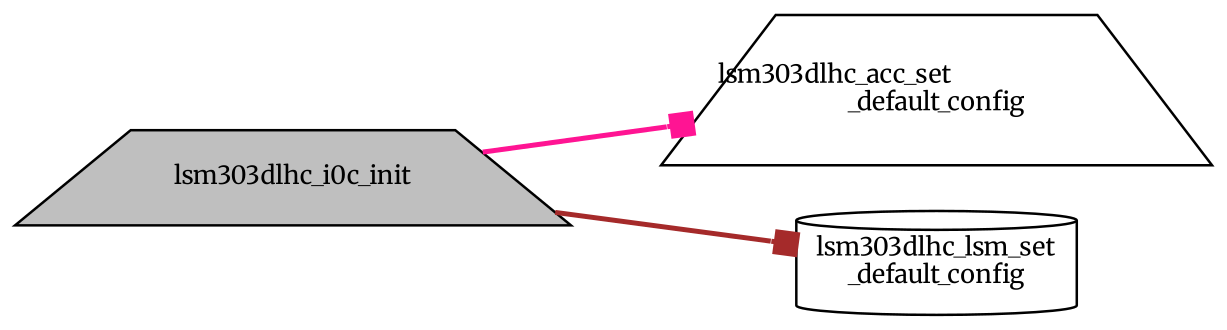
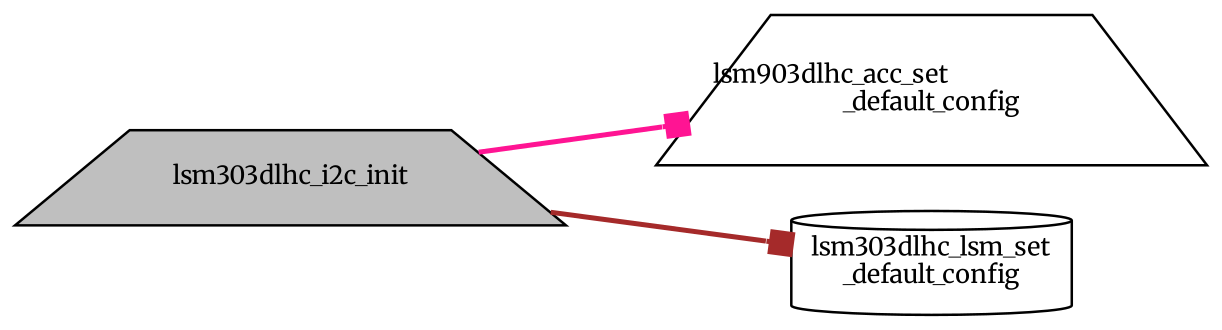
(937, 90) -> (932, 90)
(293, 178) -> (290, 178)
